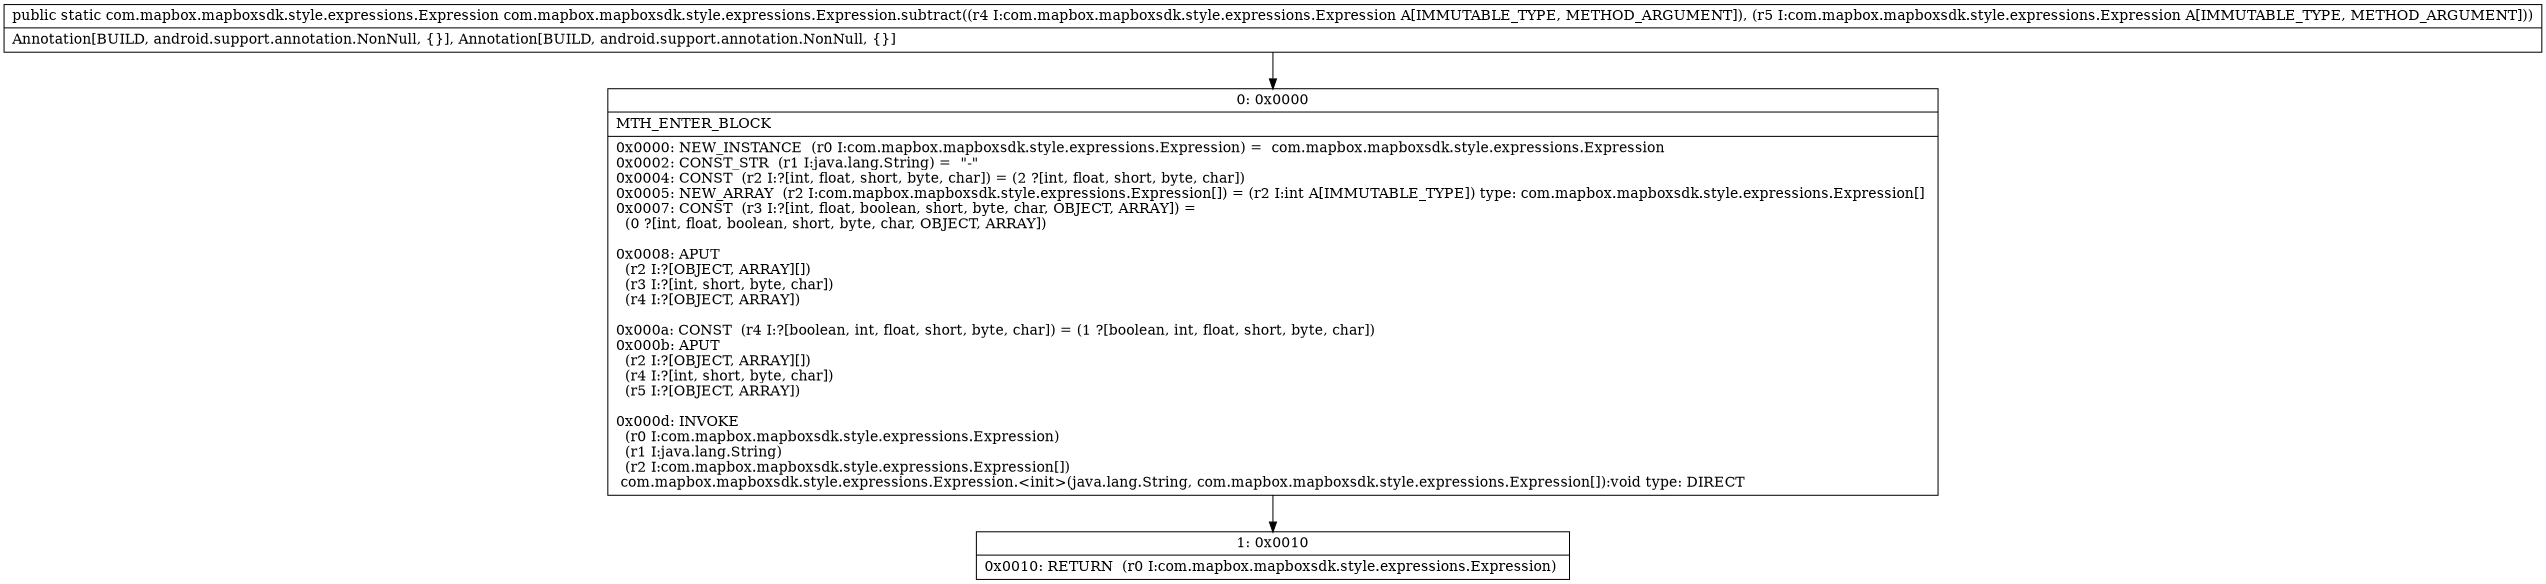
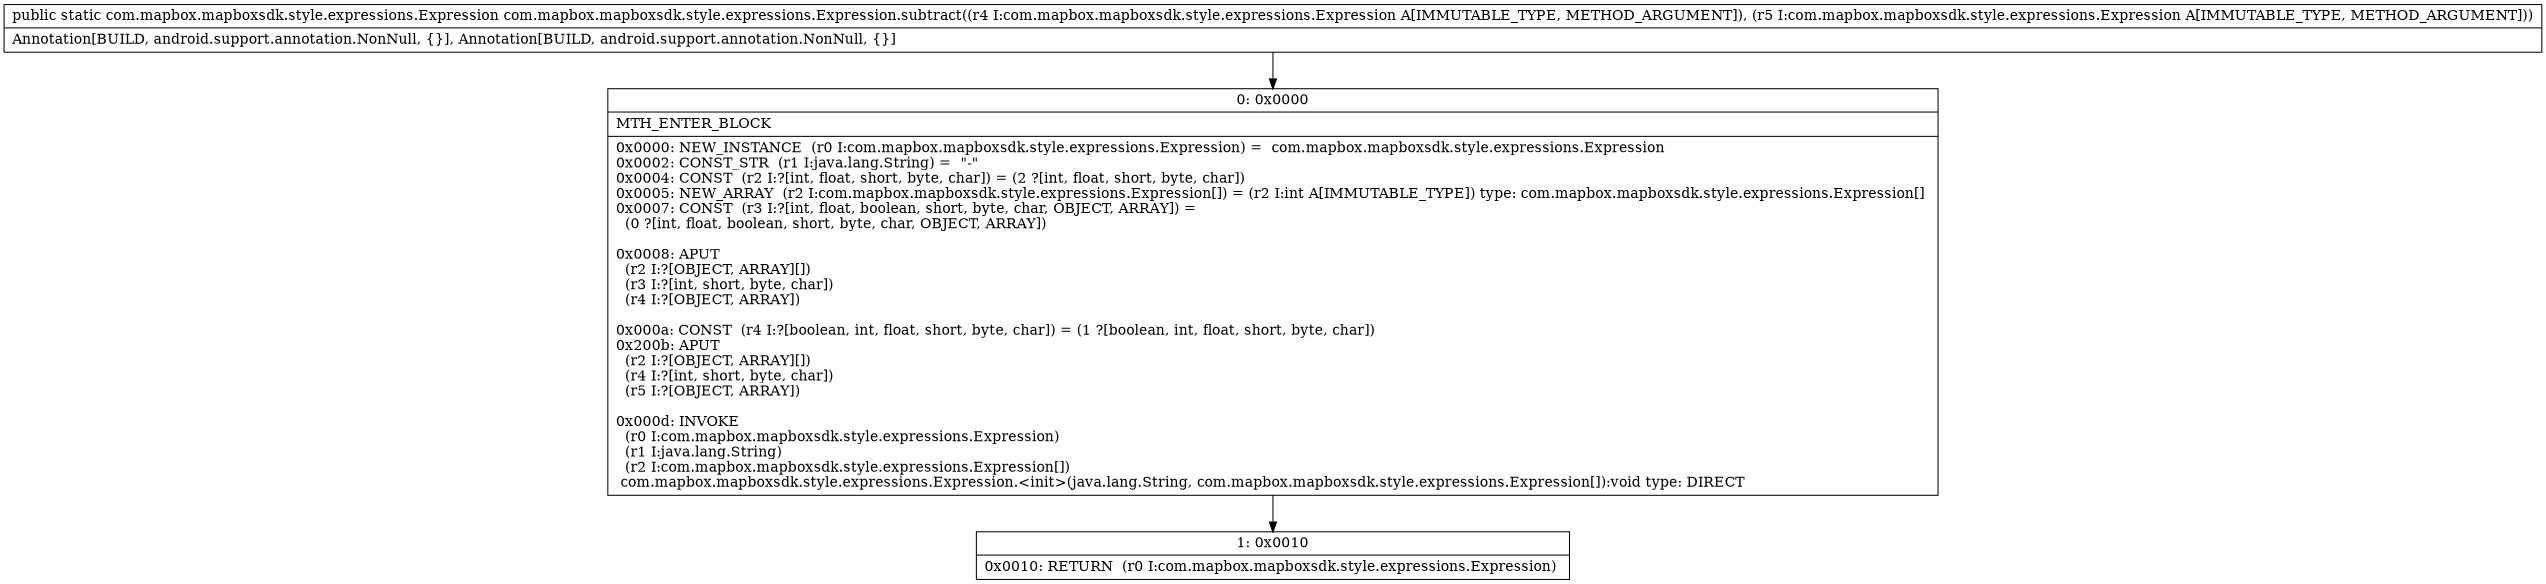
(673, 346) -> (673, 346)
